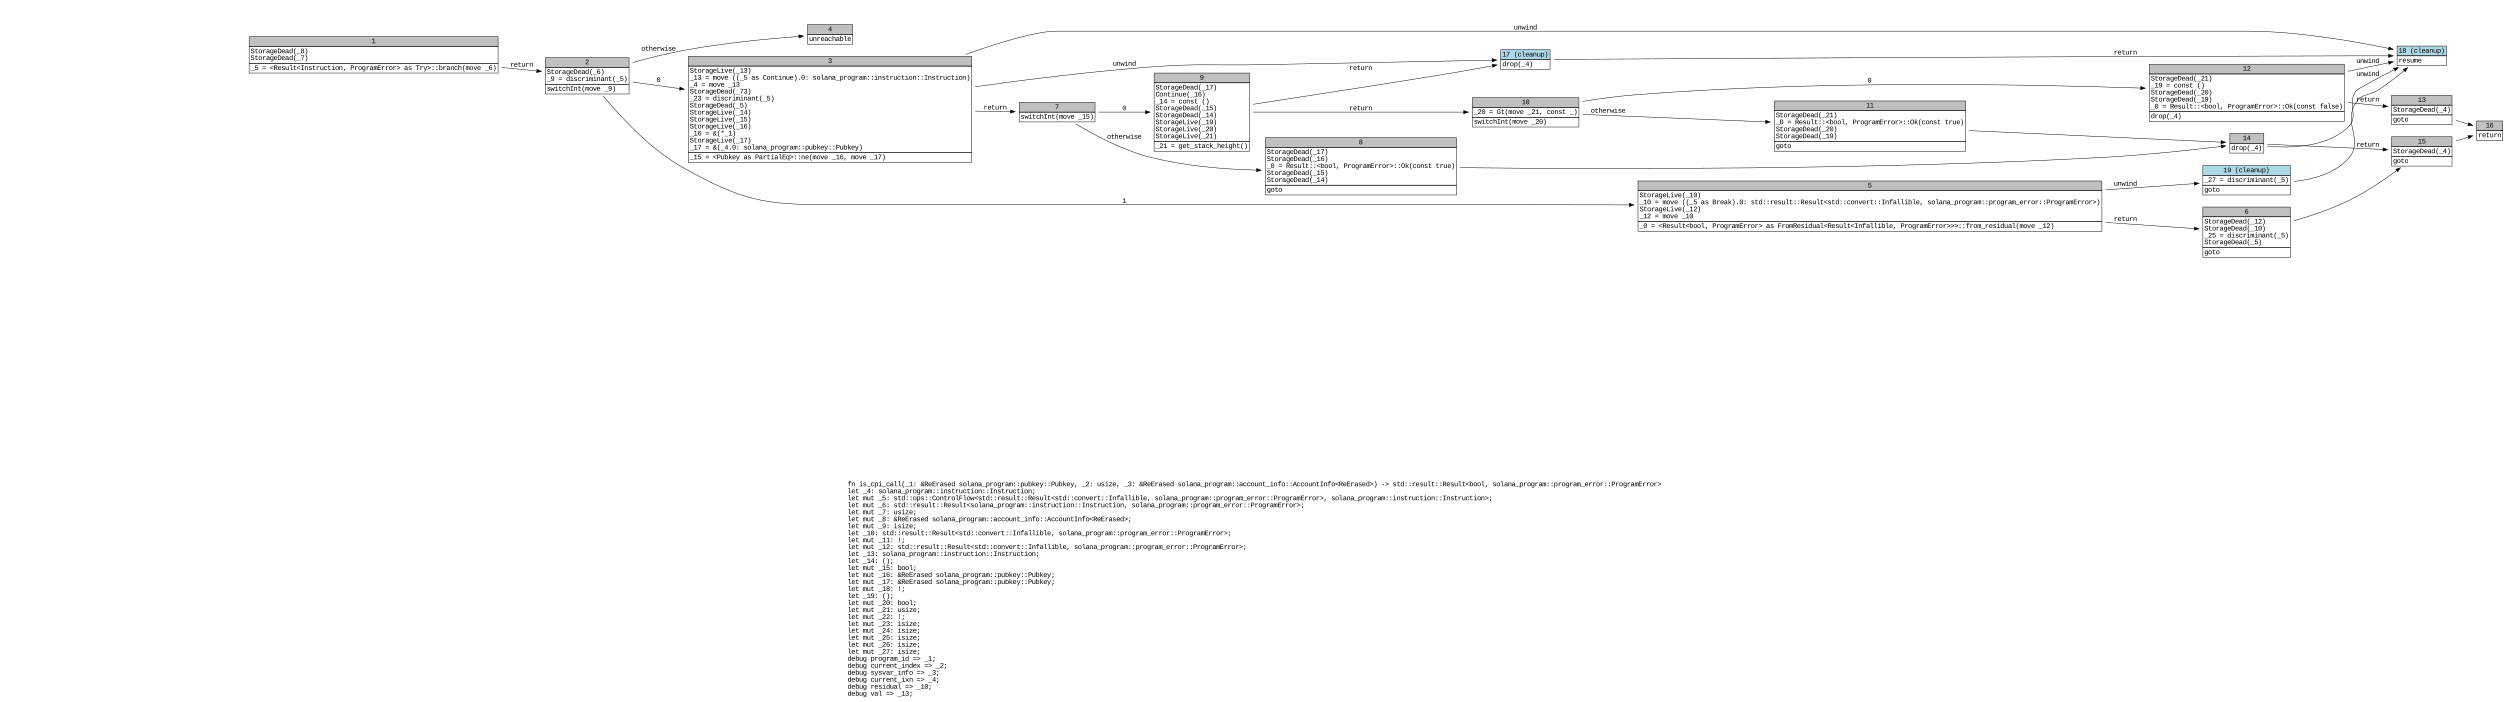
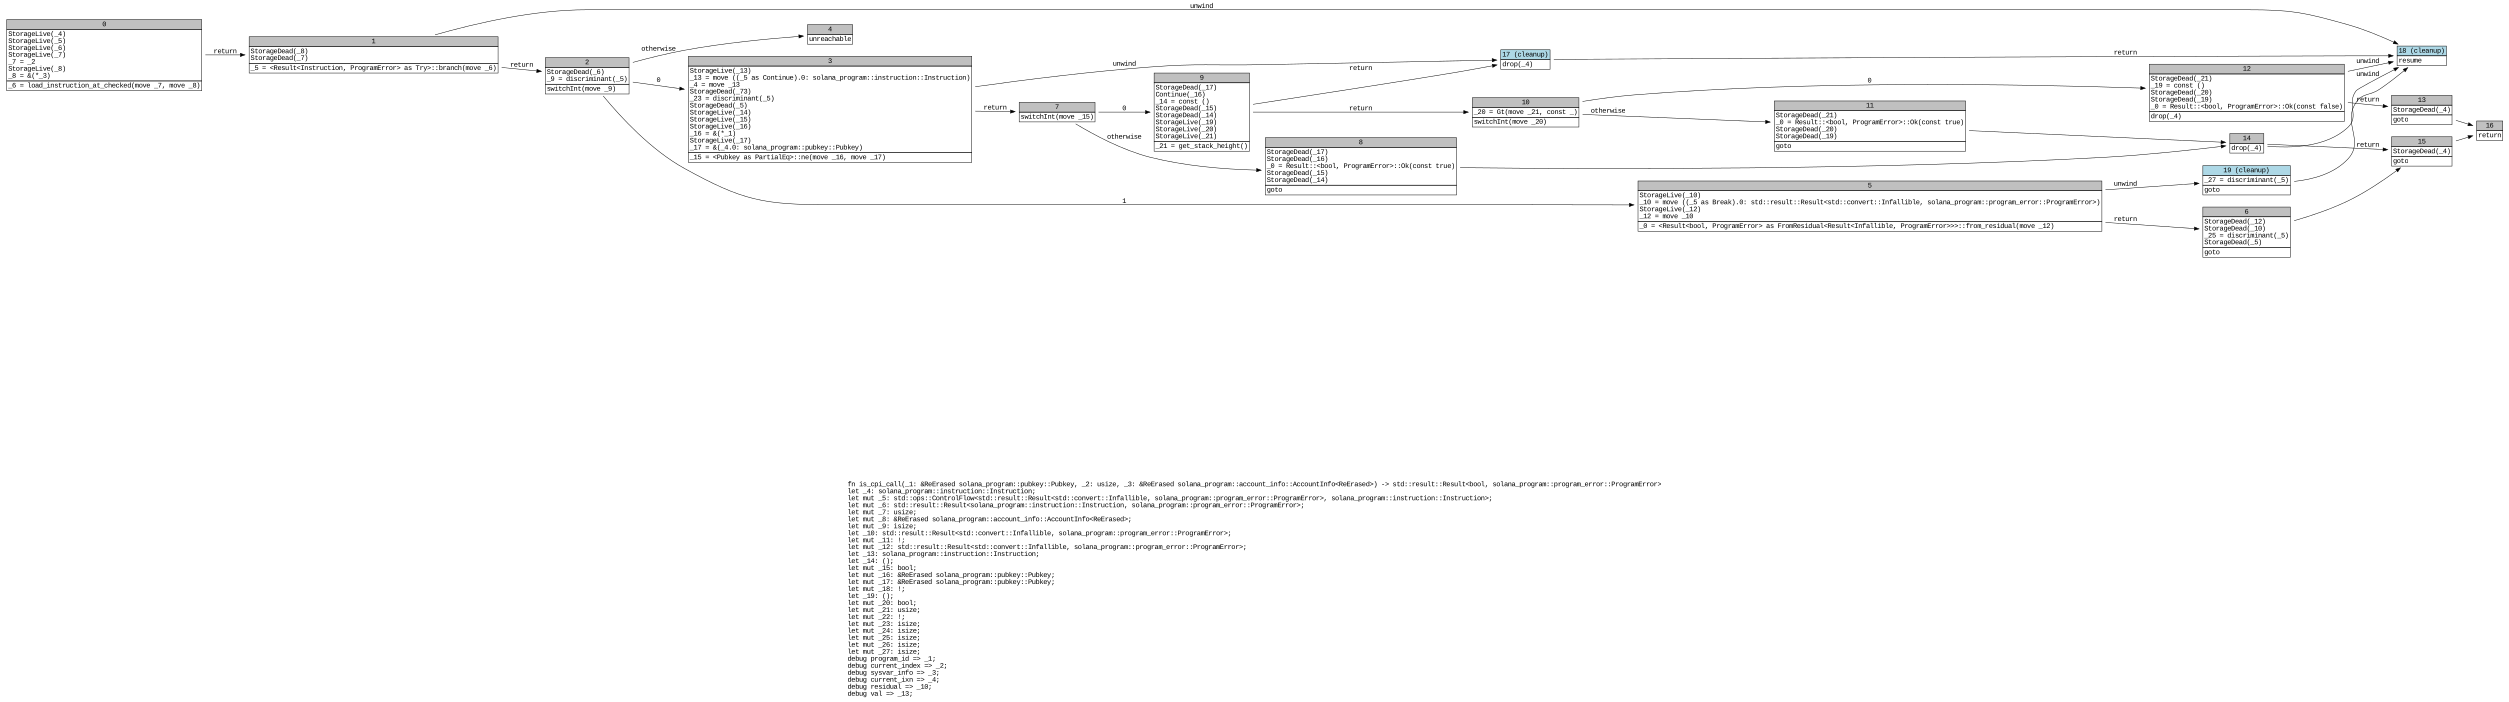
(1676, 31) -> (1416, 10)
none -> (104, 55)
